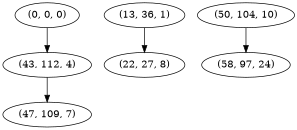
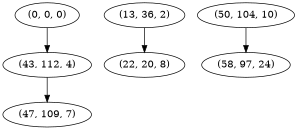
(145, 15) -> (145, 15)
(145, 65) -> (145, 65)
